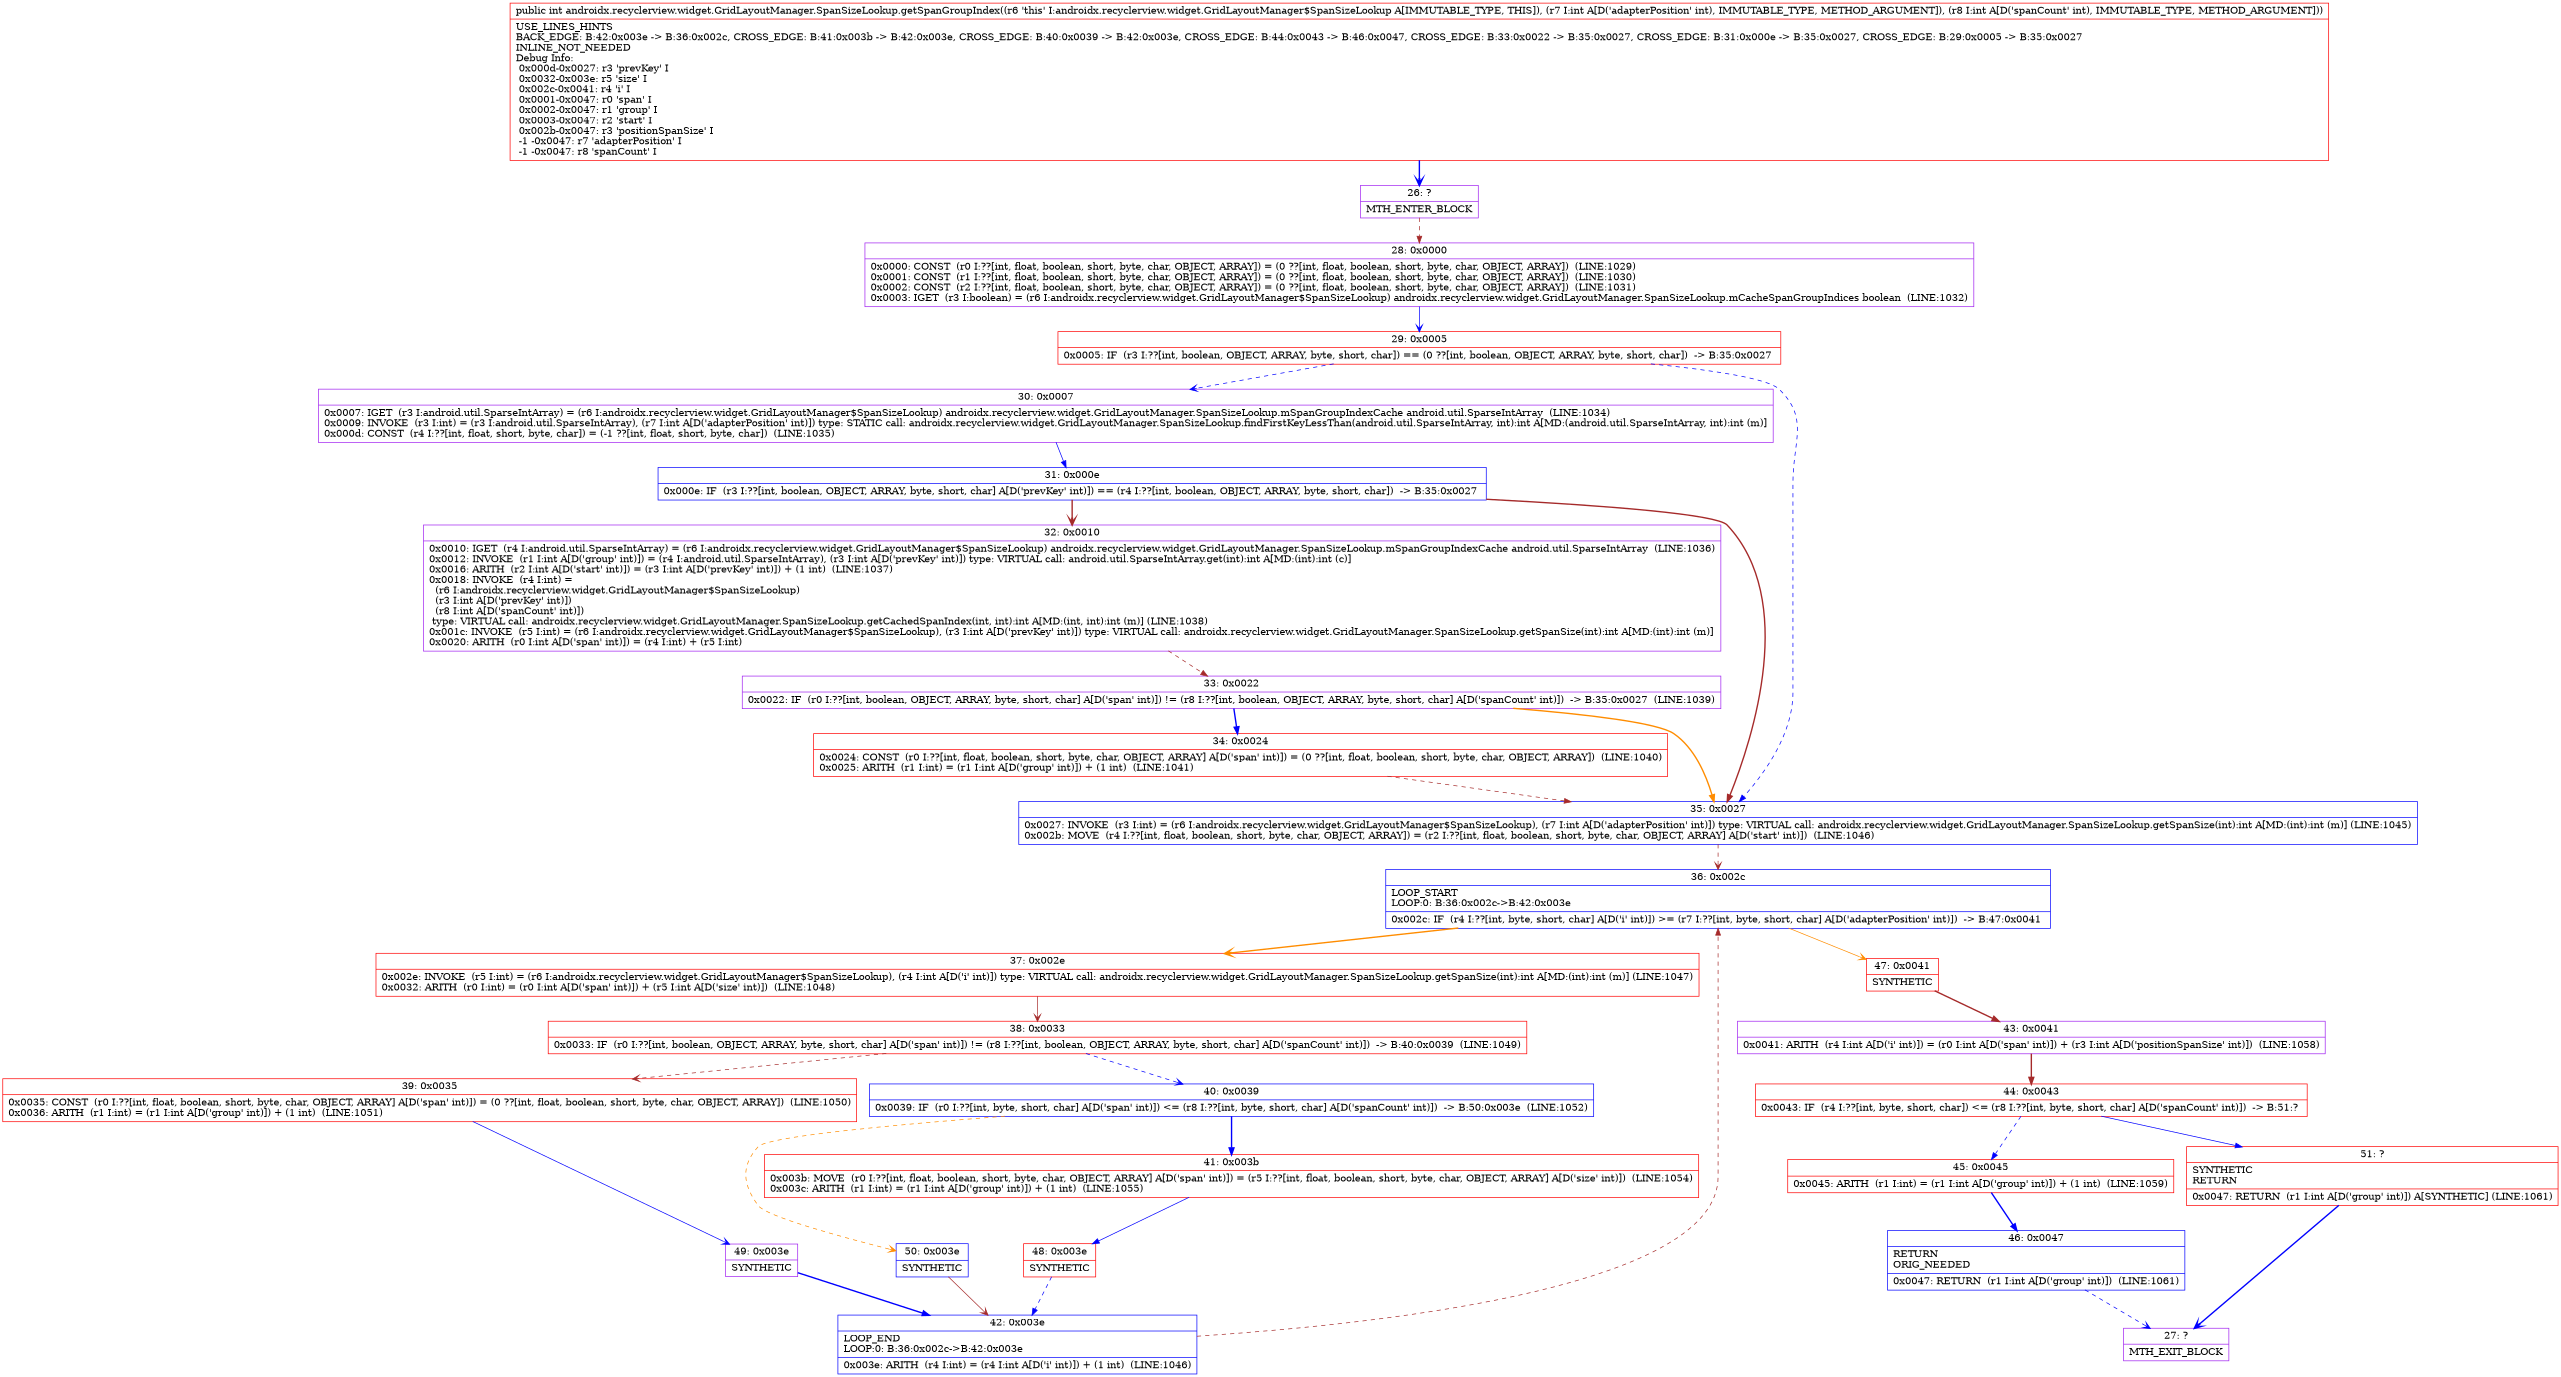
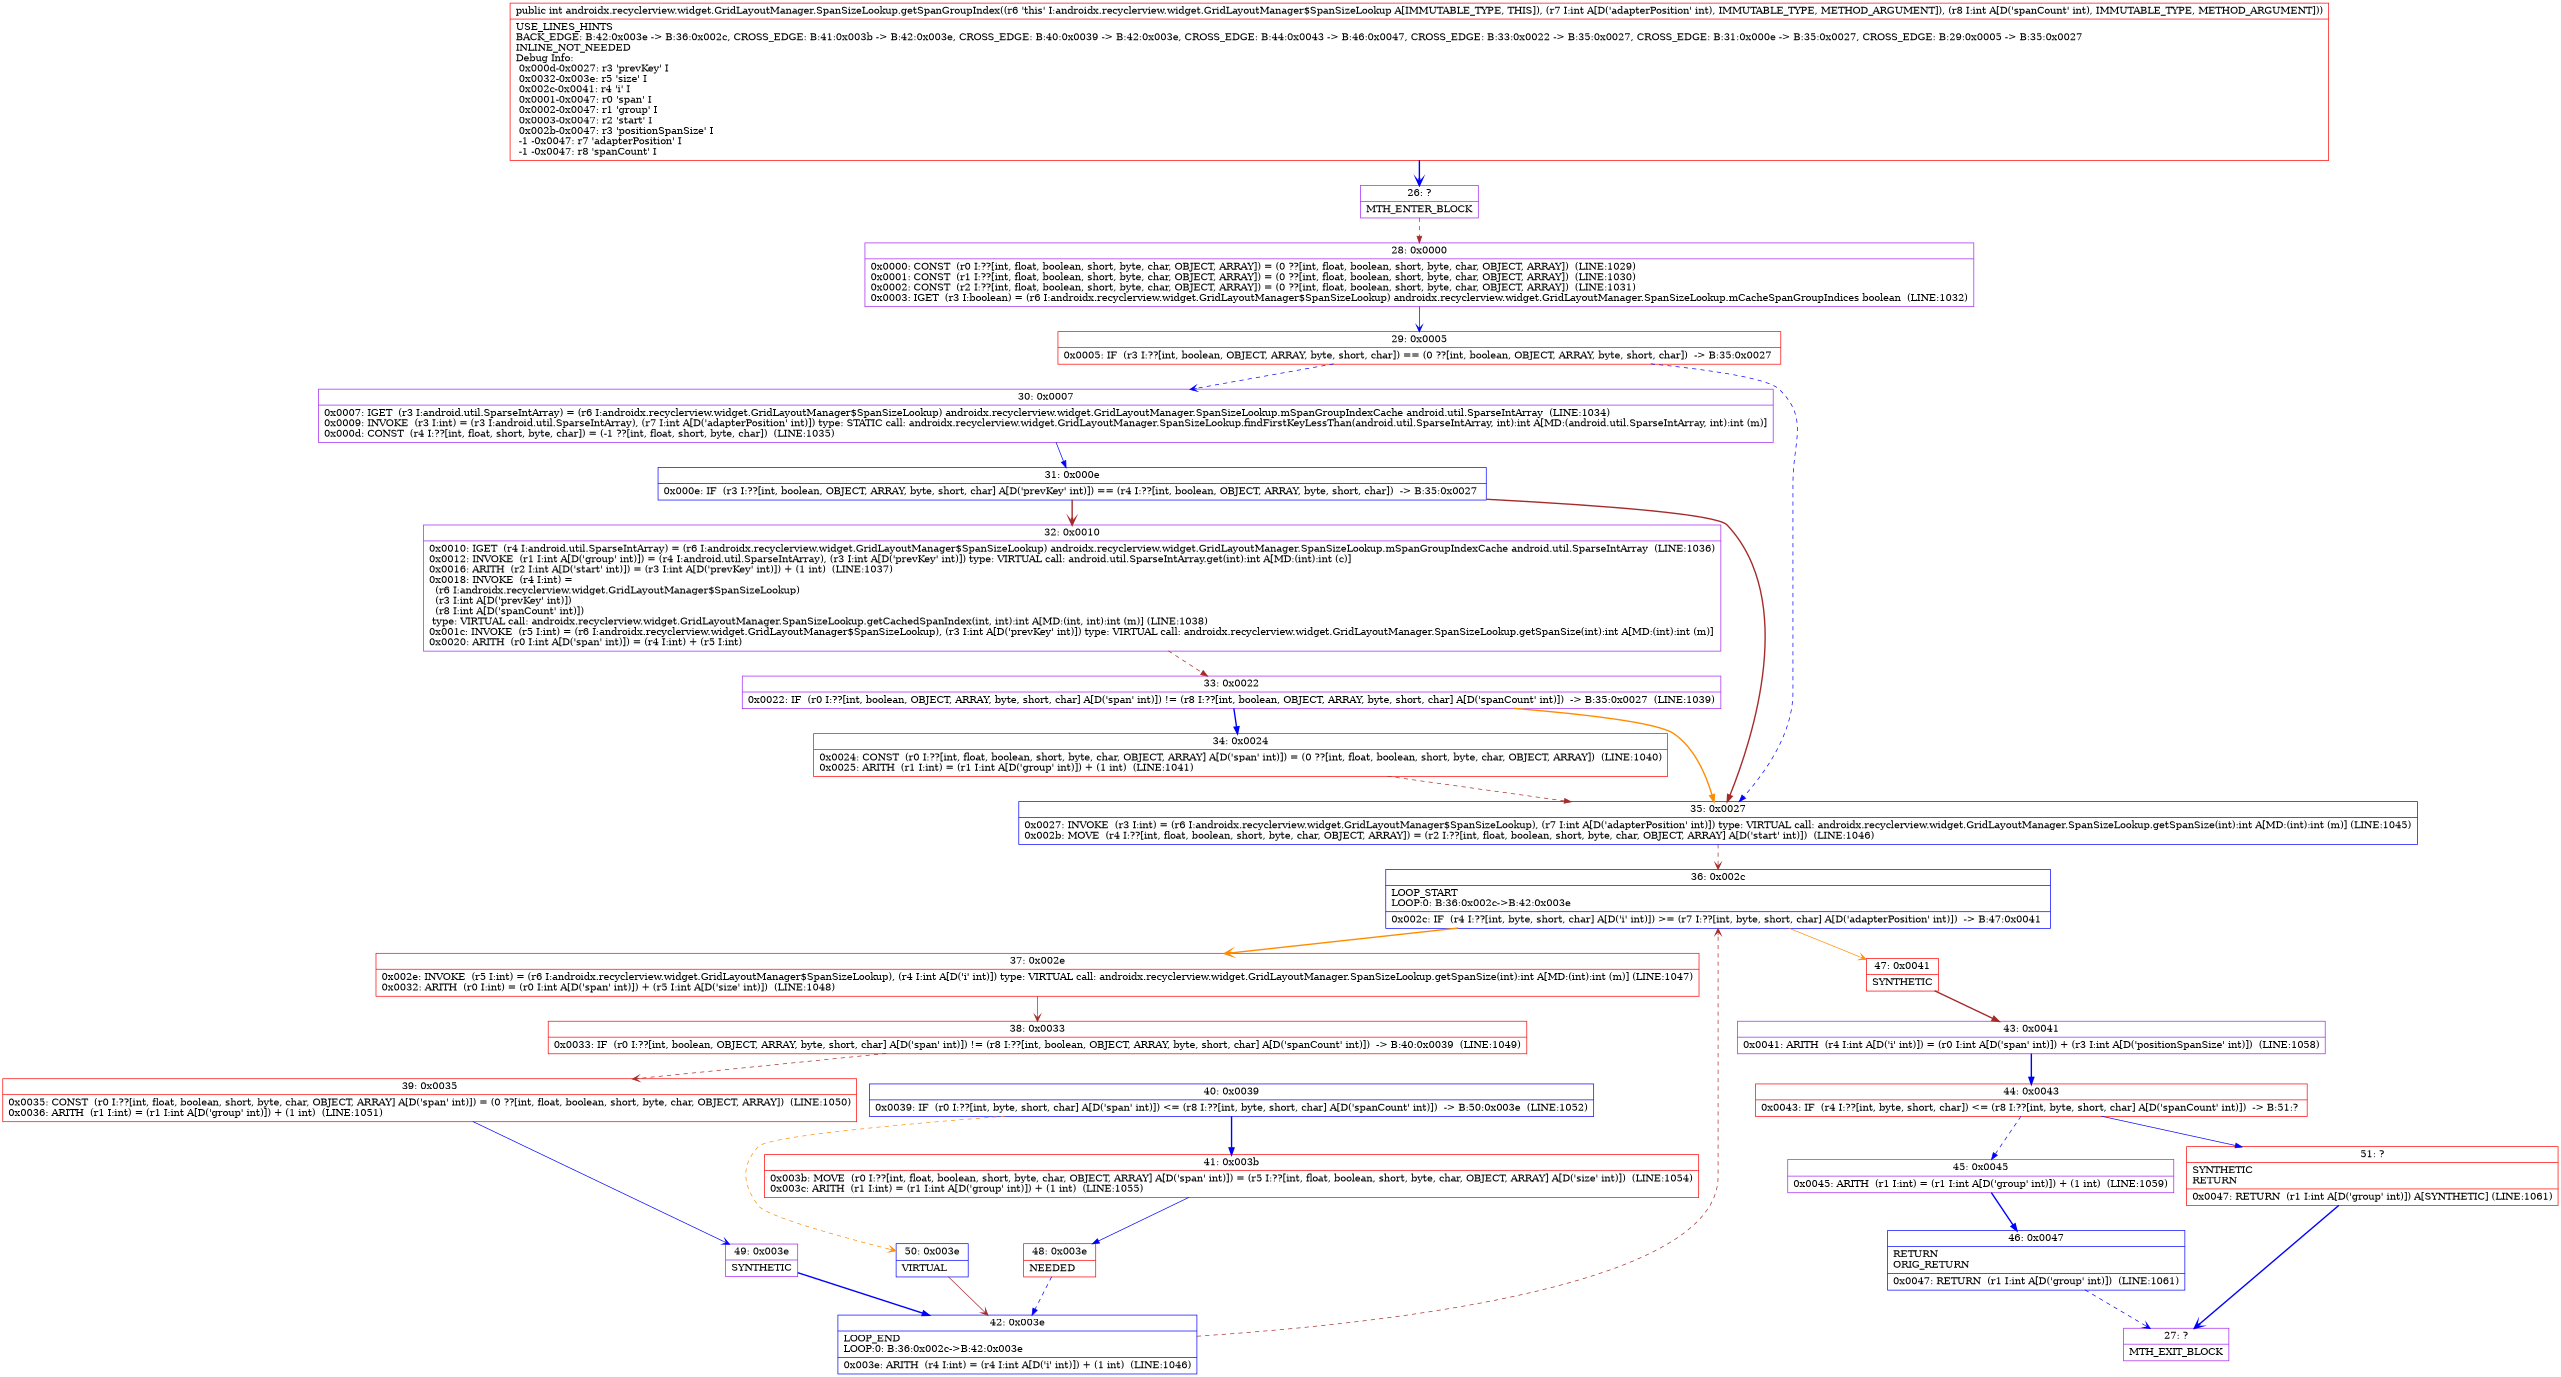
(2031, 1065) -> (2031, 1065)
(1131, 1068) -> none
(1981, 1176) -> (1981, 1176)
(1932, 1265) -> (1931, 1265)
(932, 1268) -> (924, 1268)
(1060, 1268) -> (1052, 1268)
(1597, 1274) -> (1597, 1274)
